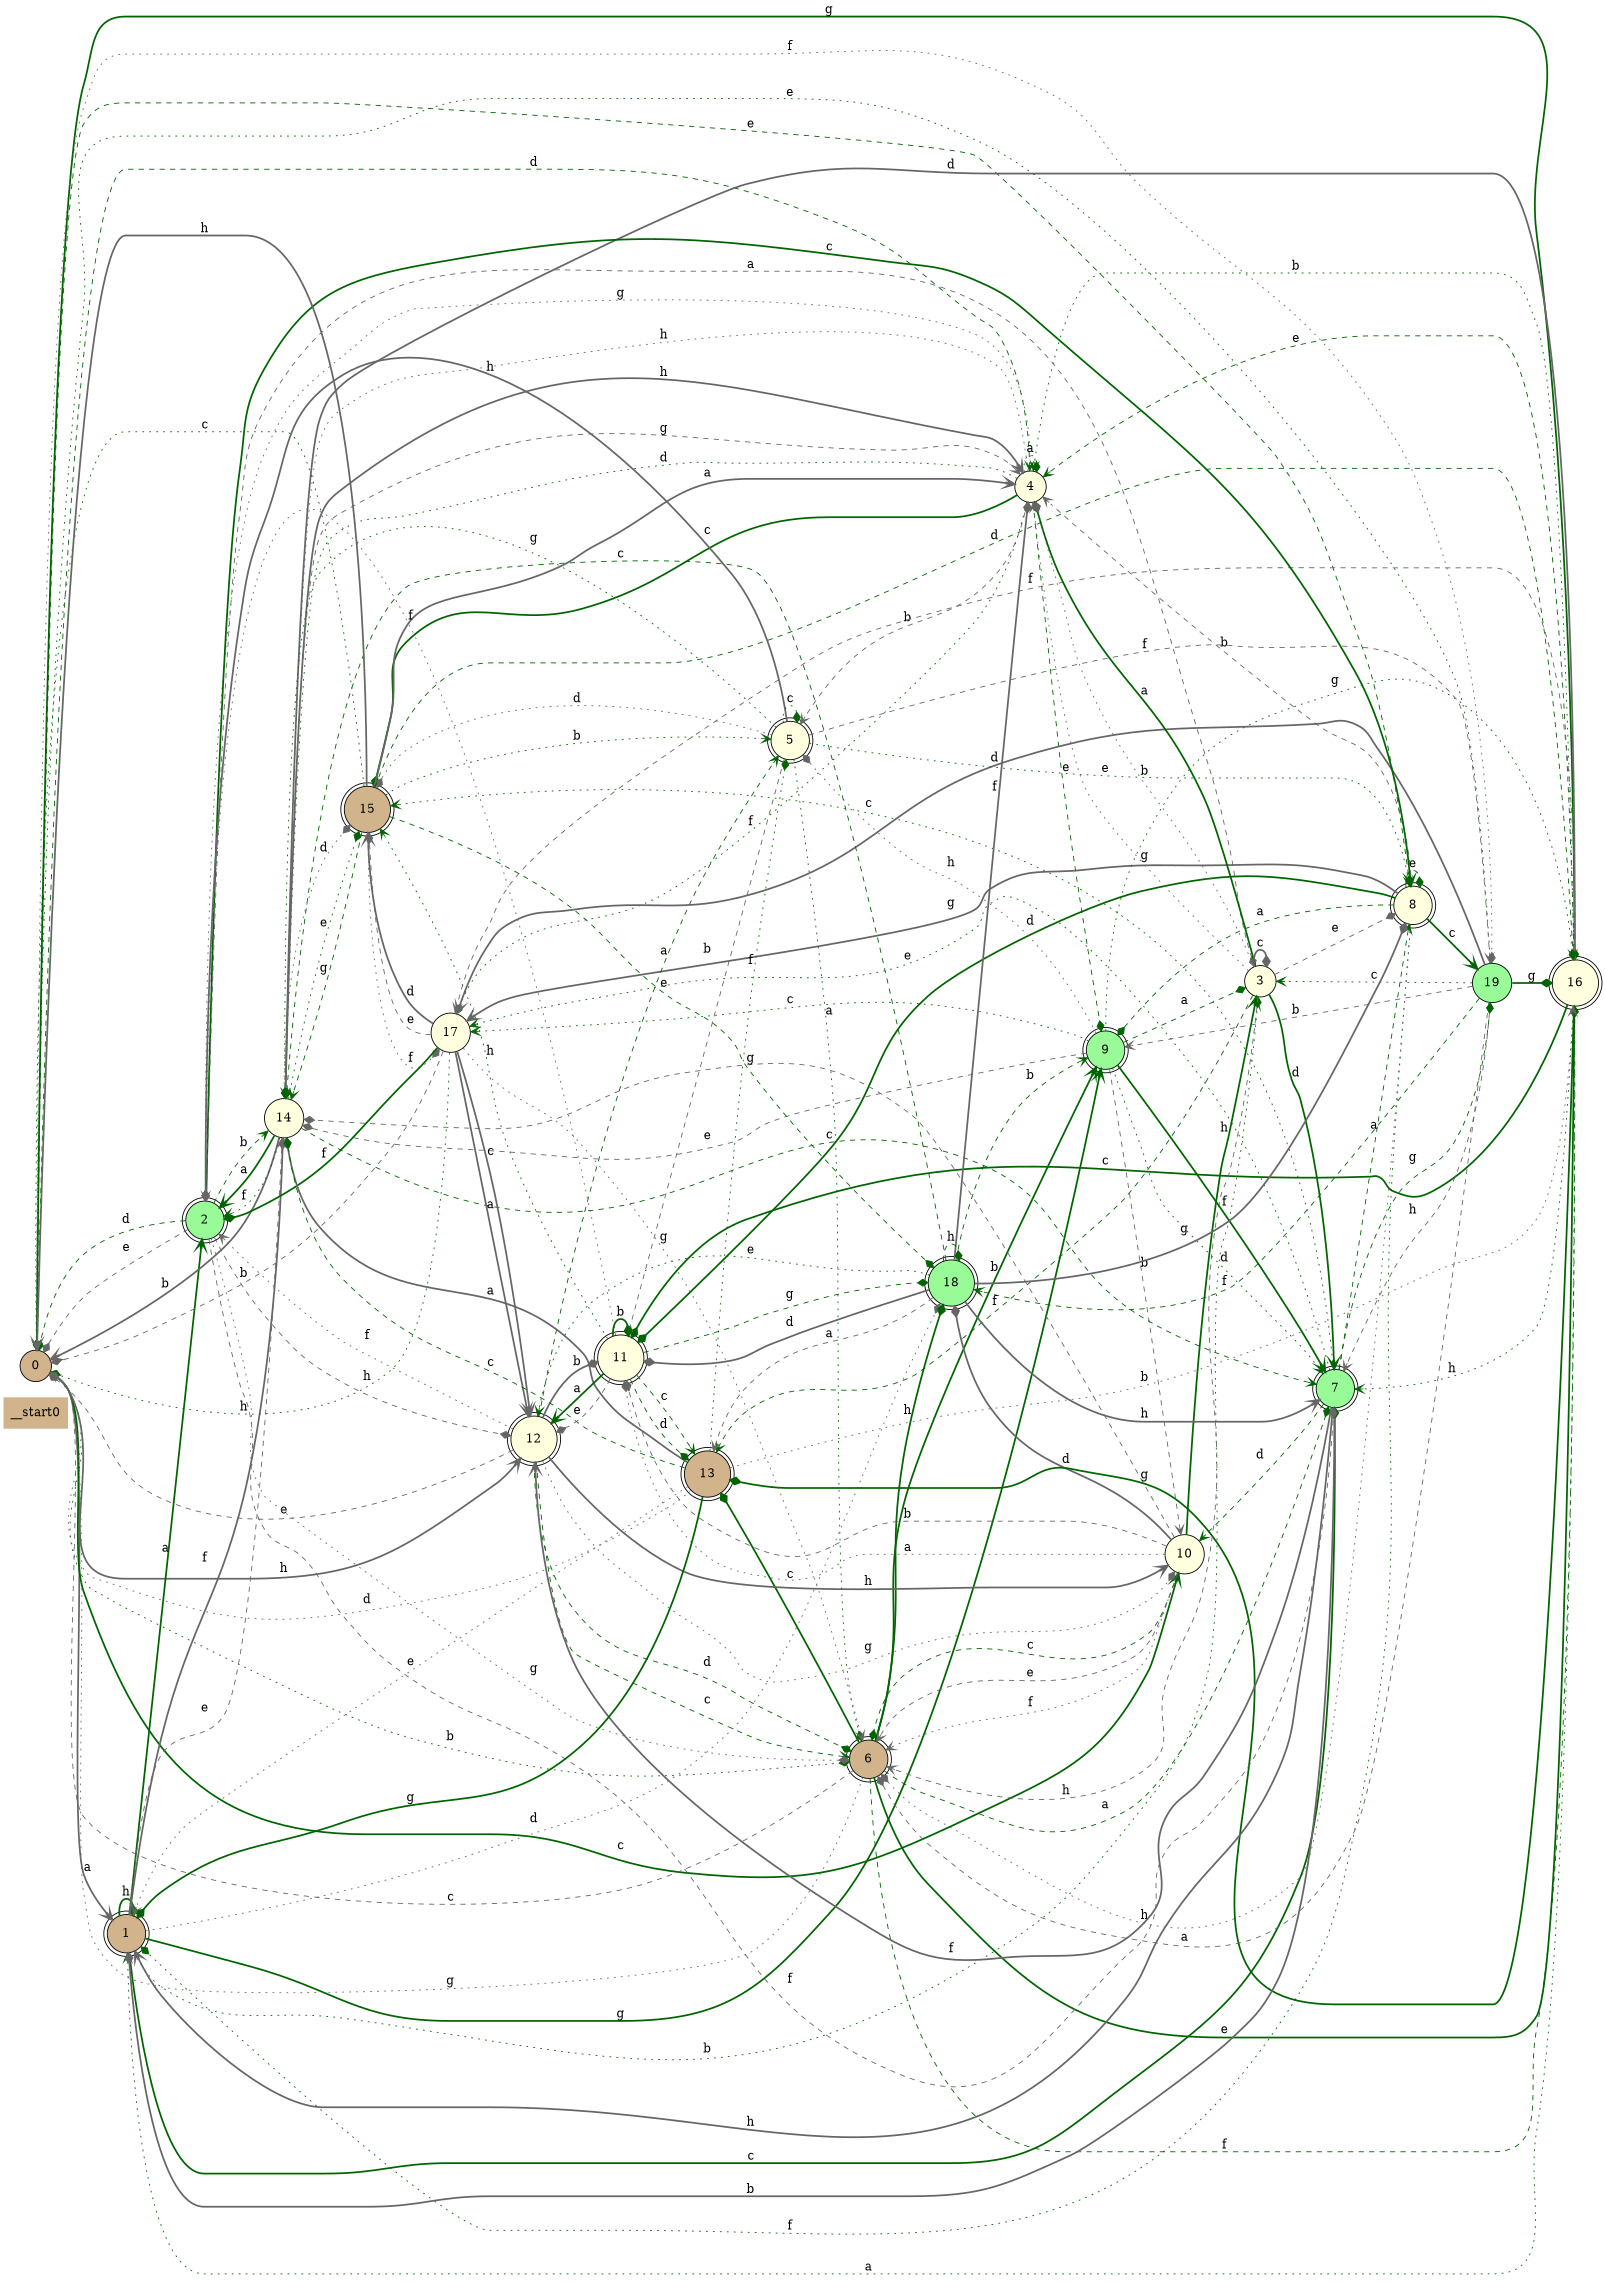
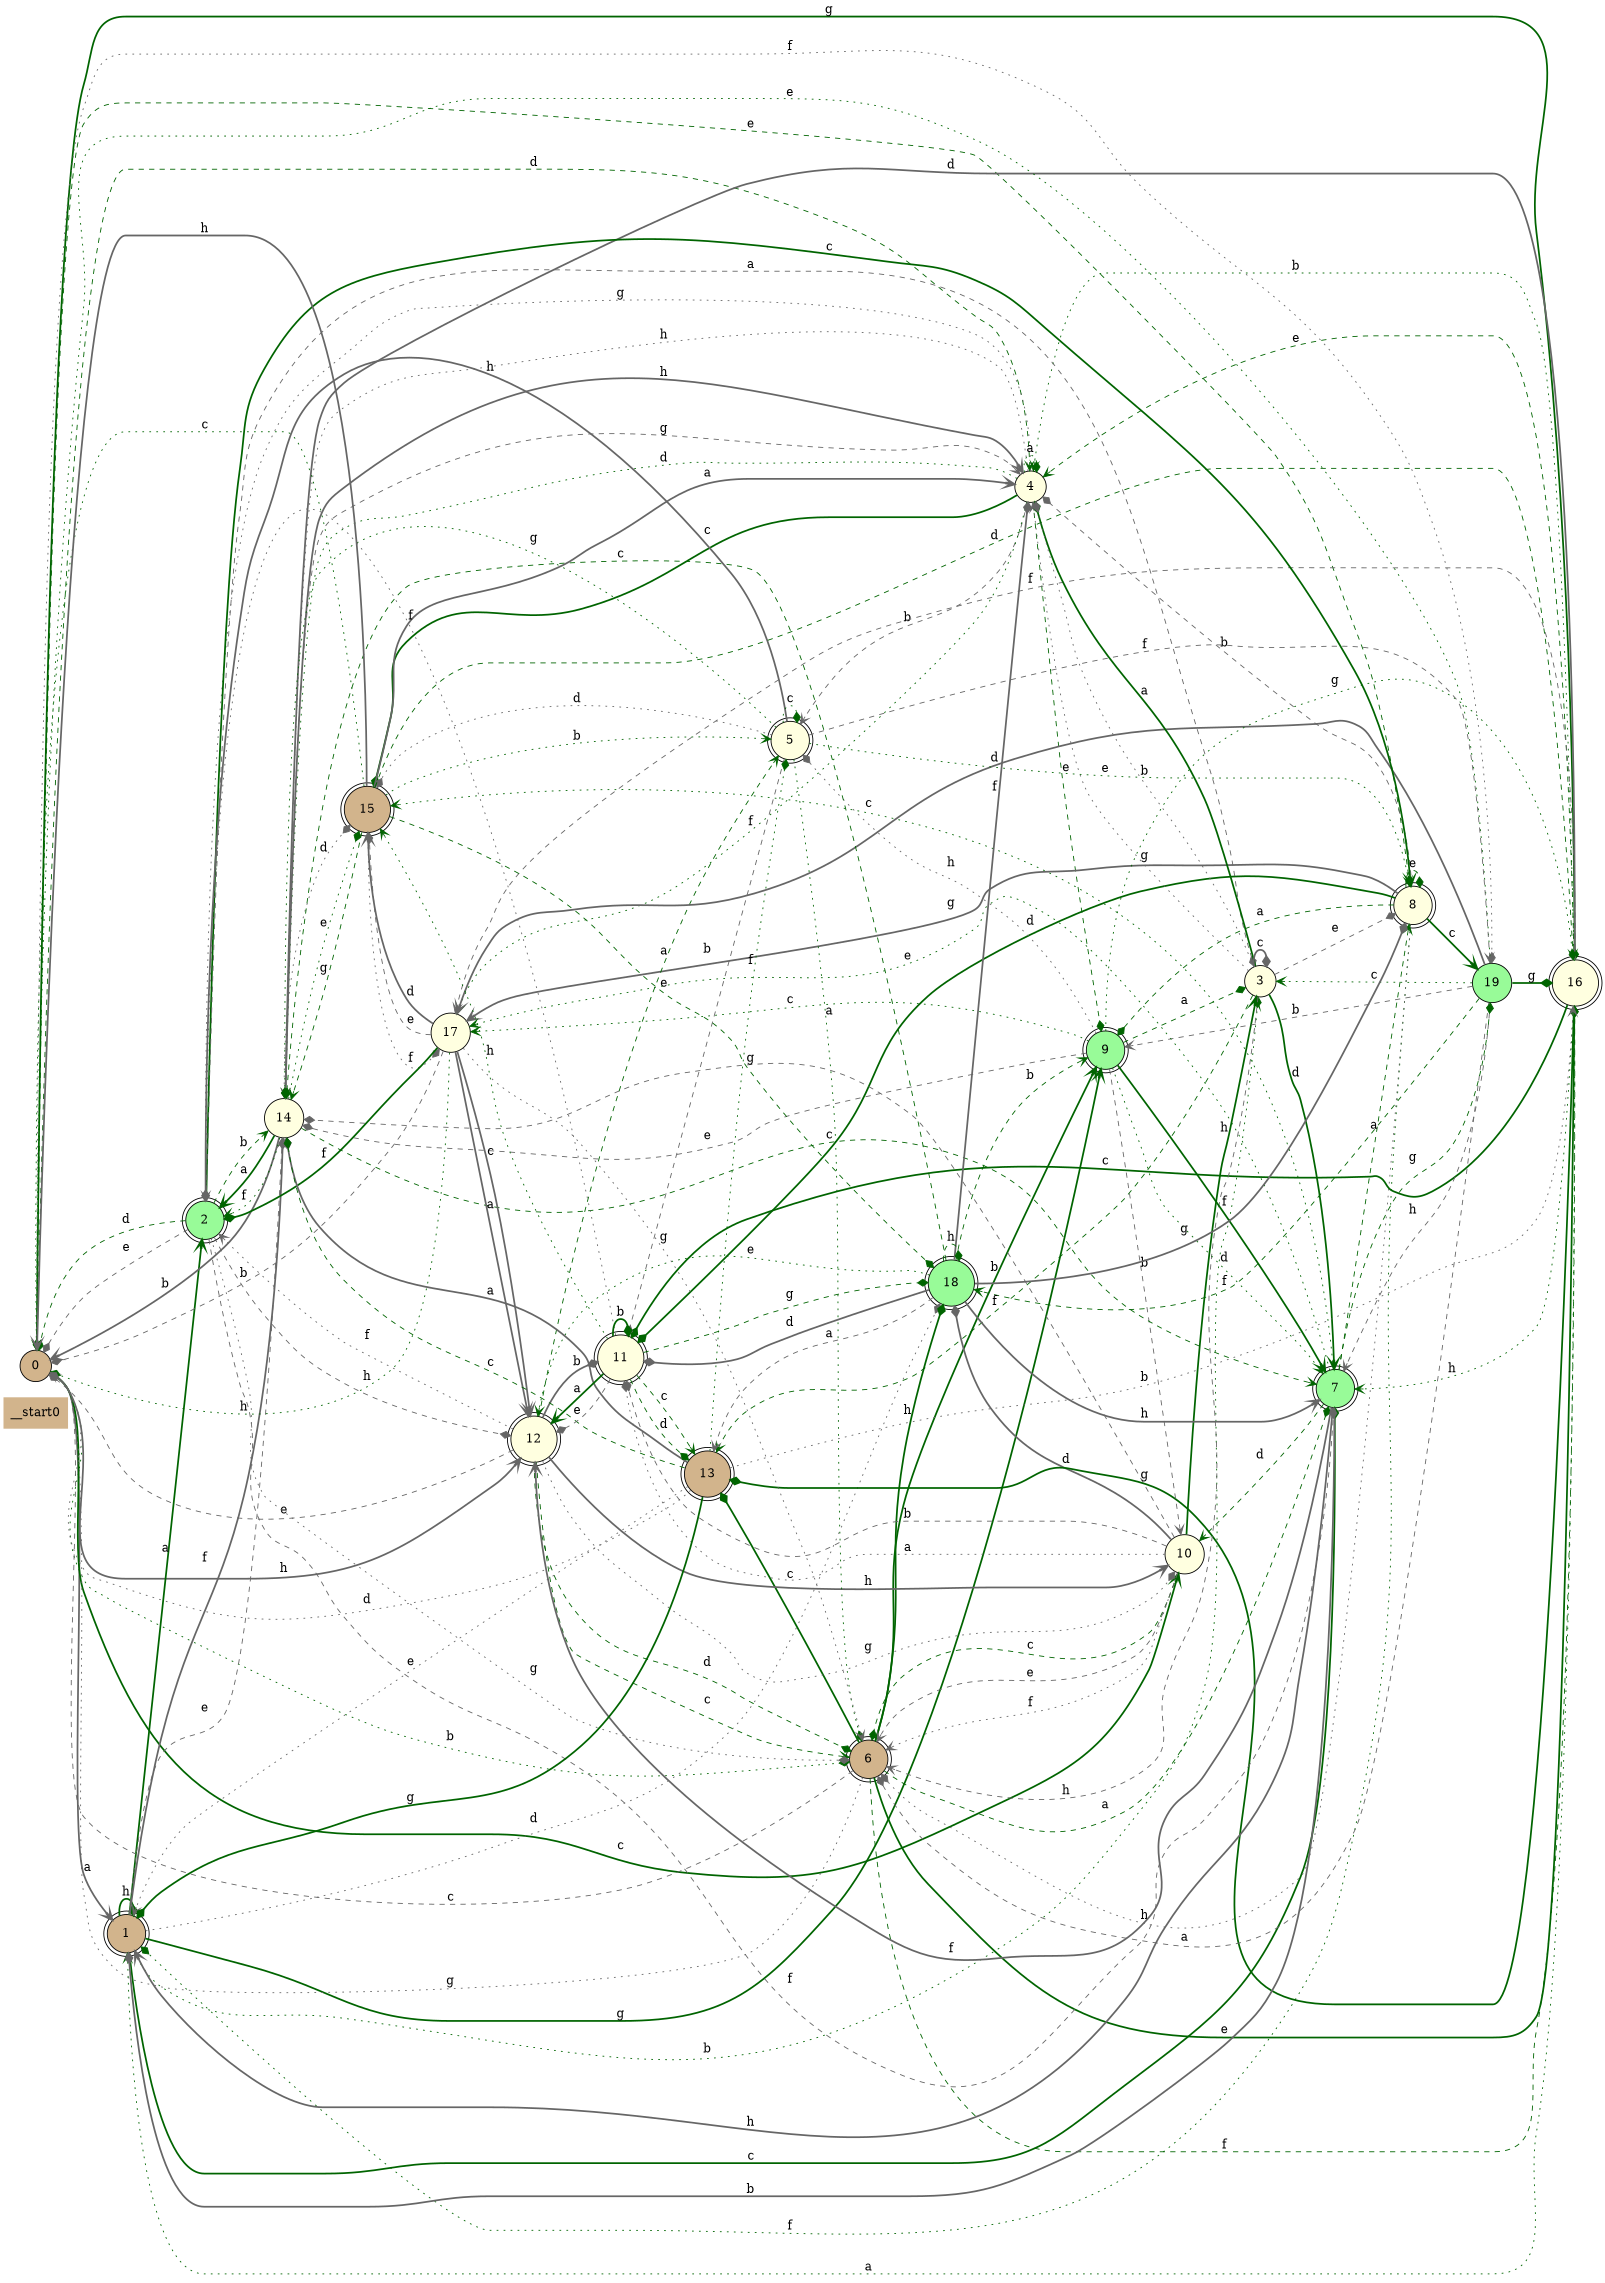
(1260, 680) -> (1260, 680)
(814, 777) -> (814, 777)
